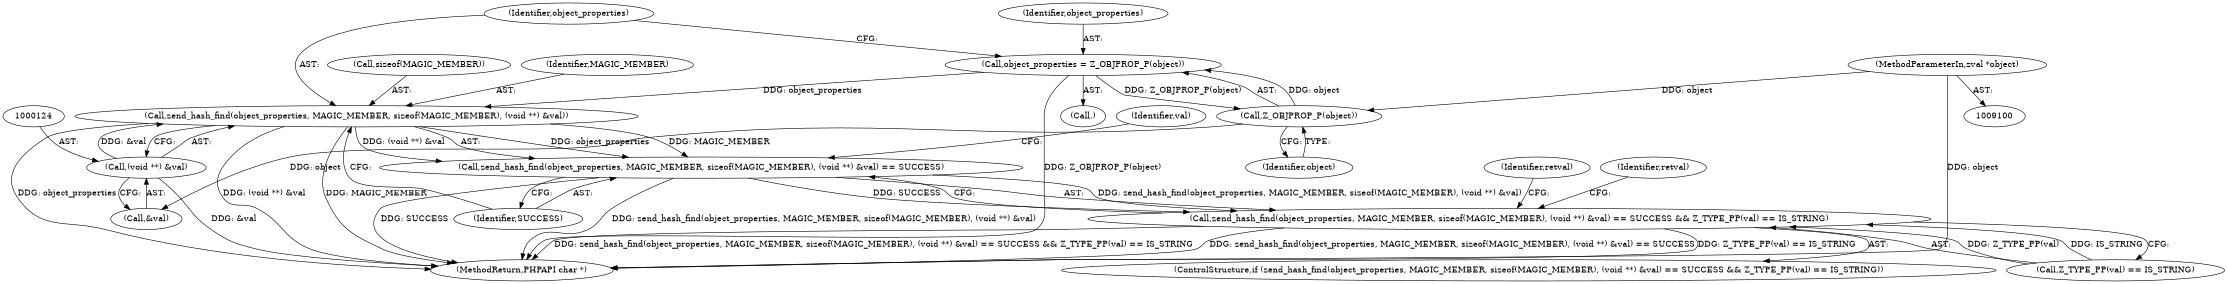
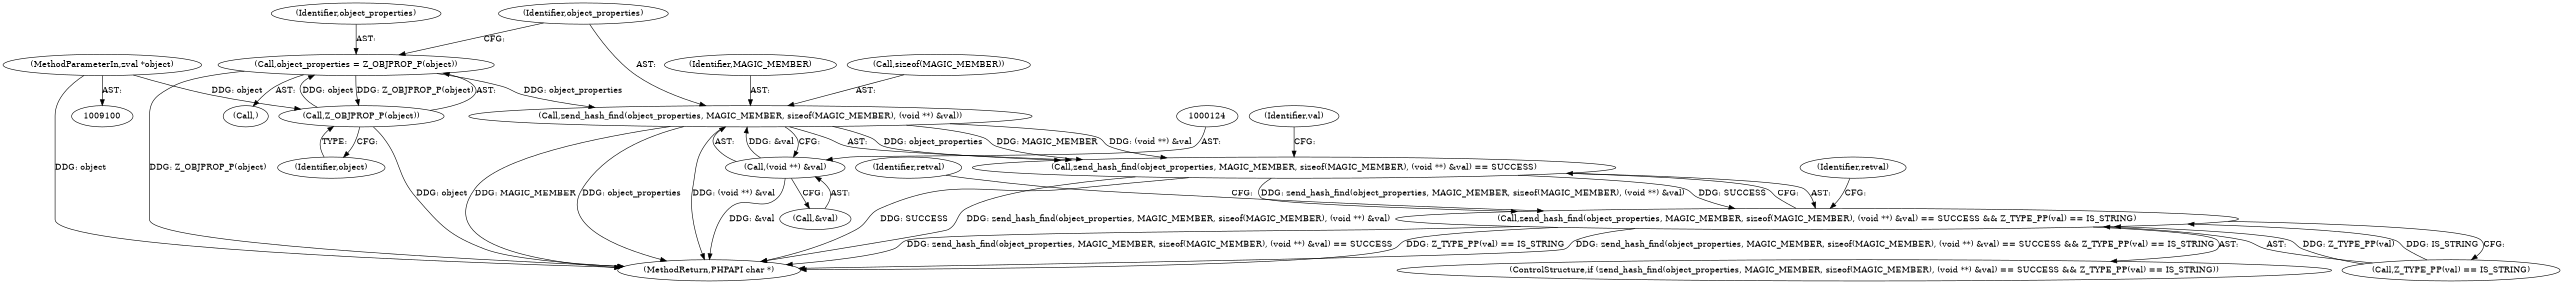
(700, 134) -> (468, 242)
(518, 219) -> none
